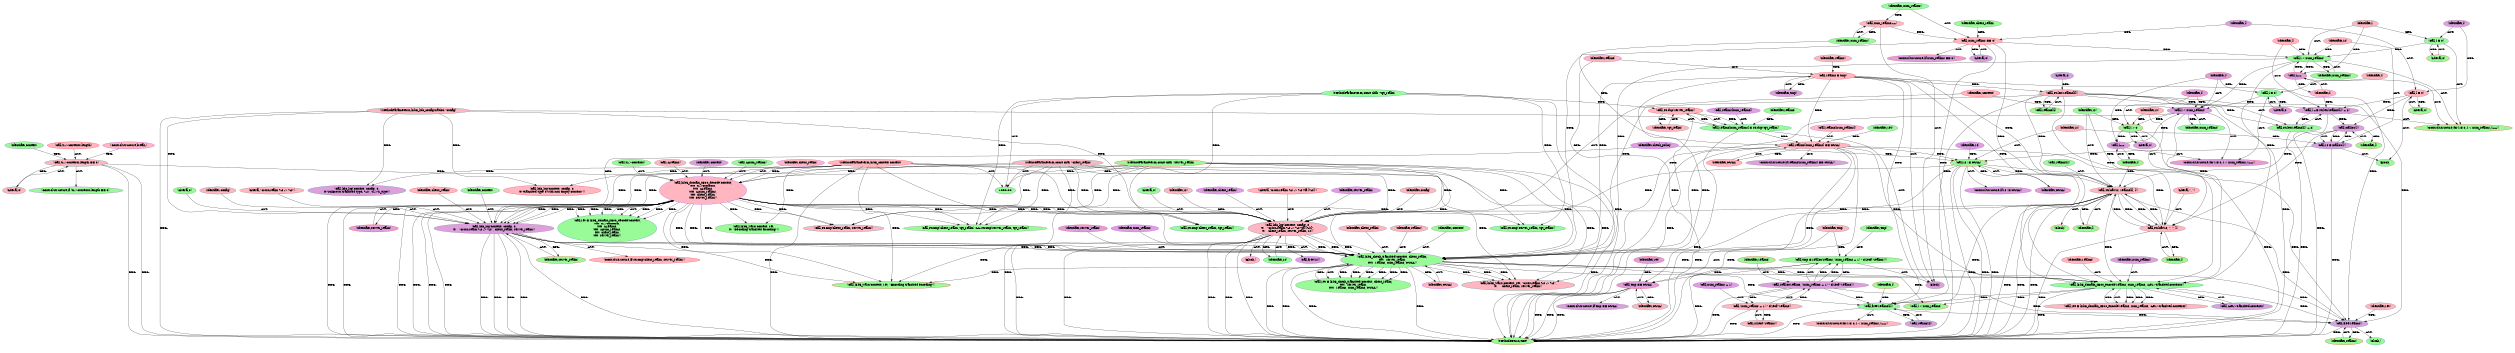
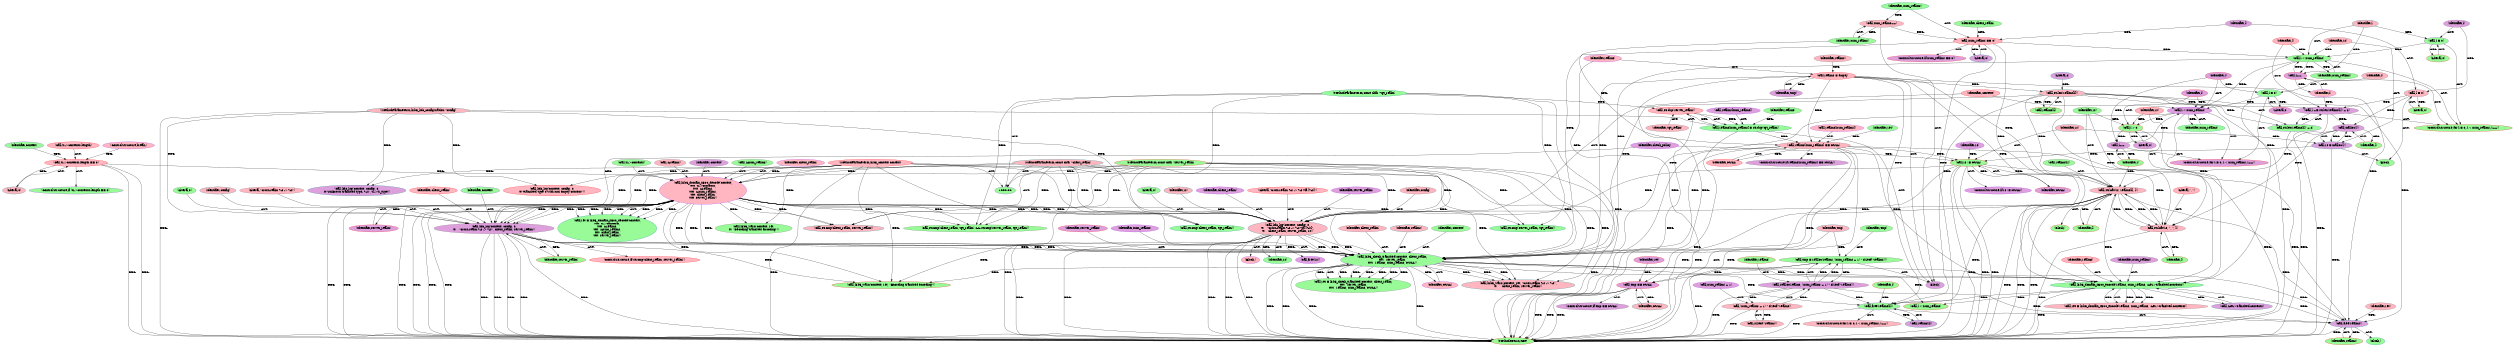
(1833, 76) -> (1833, 76)
(2387, 102) -> (2387, 102)
(1658, 119) -> none
(76, 163) -> (76, 163)
(1027, 190) -> (1027, 190)
(2143, 315) -> (2143, 315)
